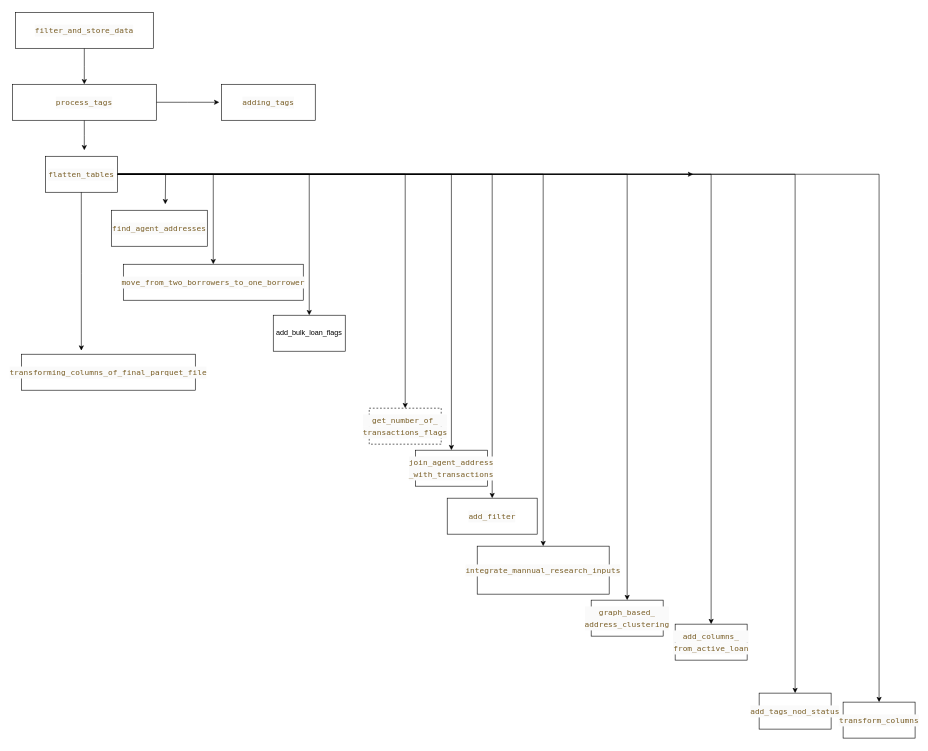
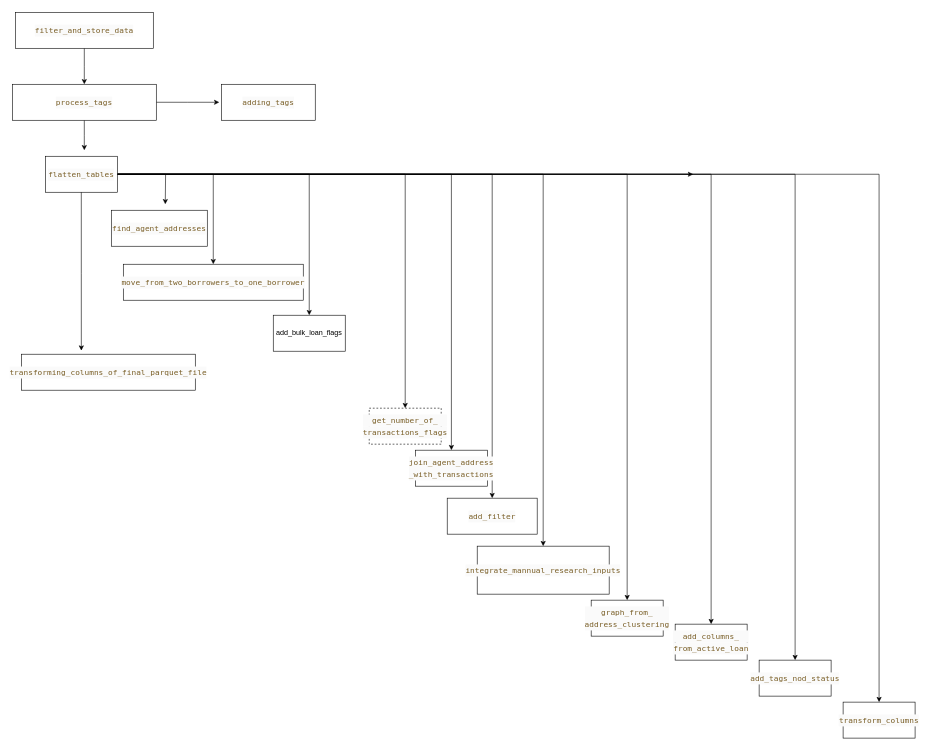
(627, 618) -> (627, 618)
(795, 711) -> (795, 678)
